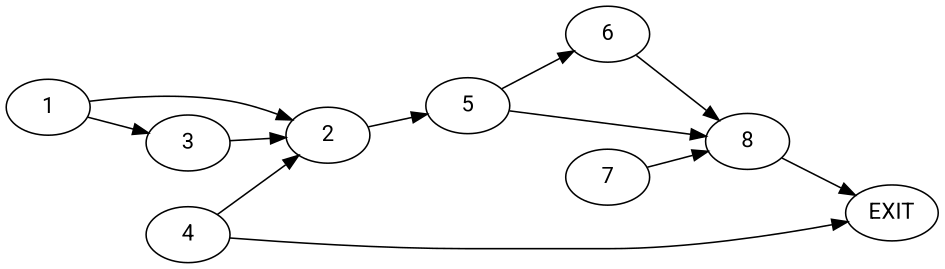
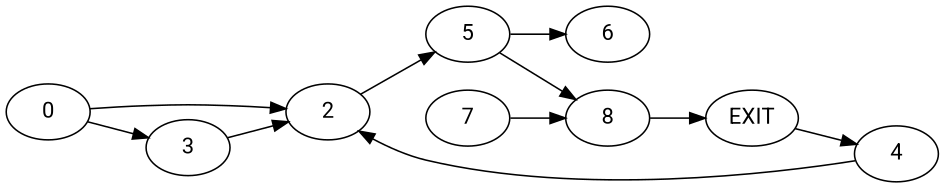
(671, 83) -> none
(48, 107) -> (48, 112)
(532, 249) -> (818, 135)
